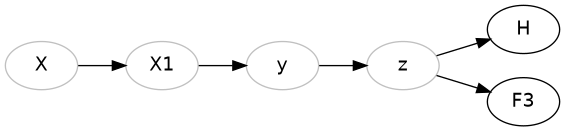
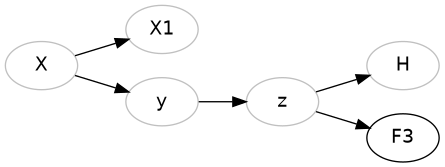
(524, 29) -> (403, 66)
(216, 66) -> (95, 82)
